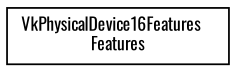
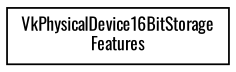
(118, 36) -> (118, 36)
